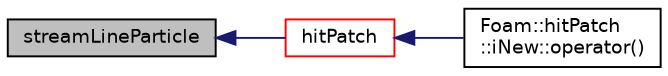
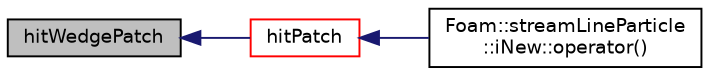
(112, 38) -> (94, 38)
(563, 38) -> (565, 38)
